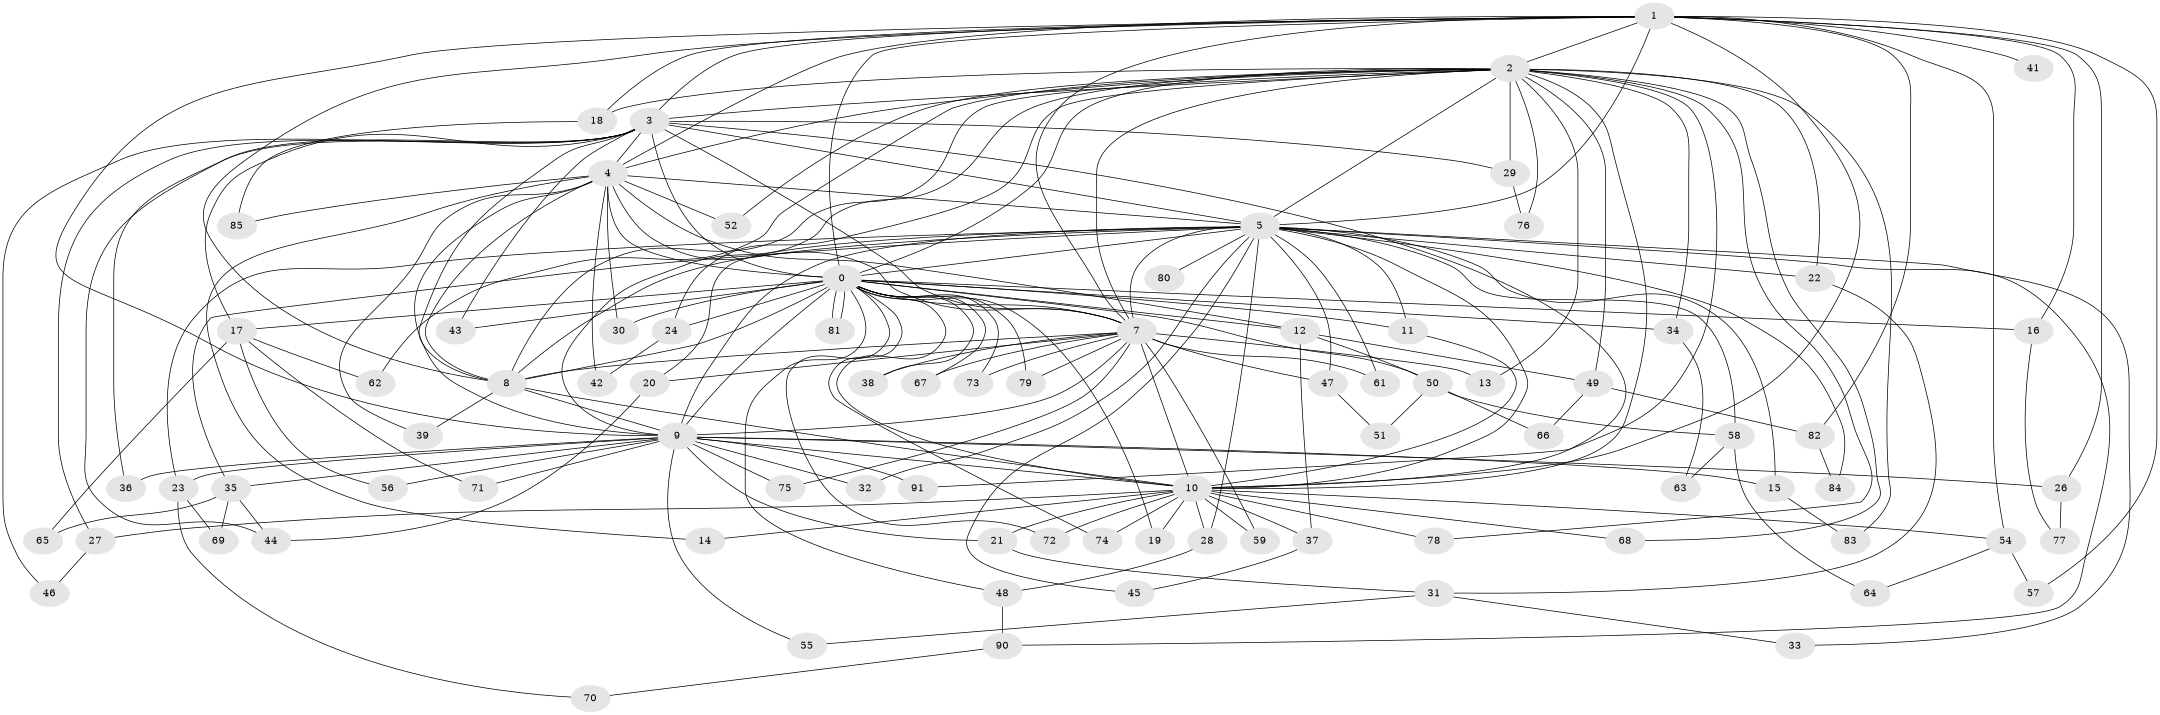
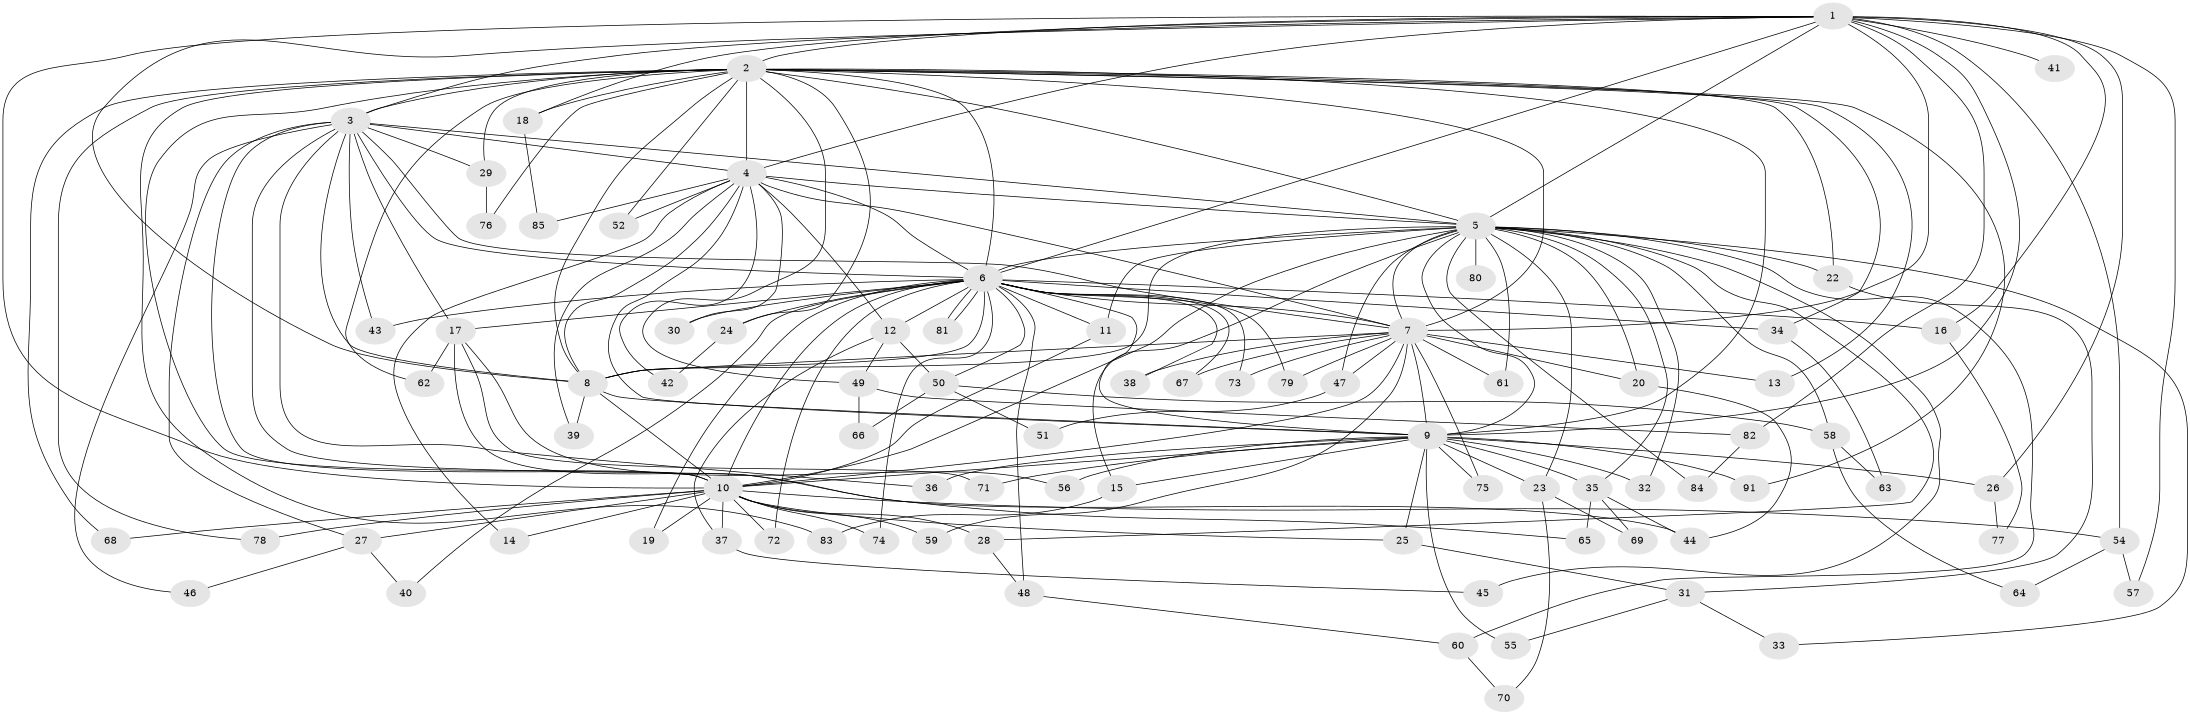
(842, 279) -> (983, 279)
(998, 541) -> (1403, 541)
none -> (406, 594)
(1003, 646) -> (1458, 646)
